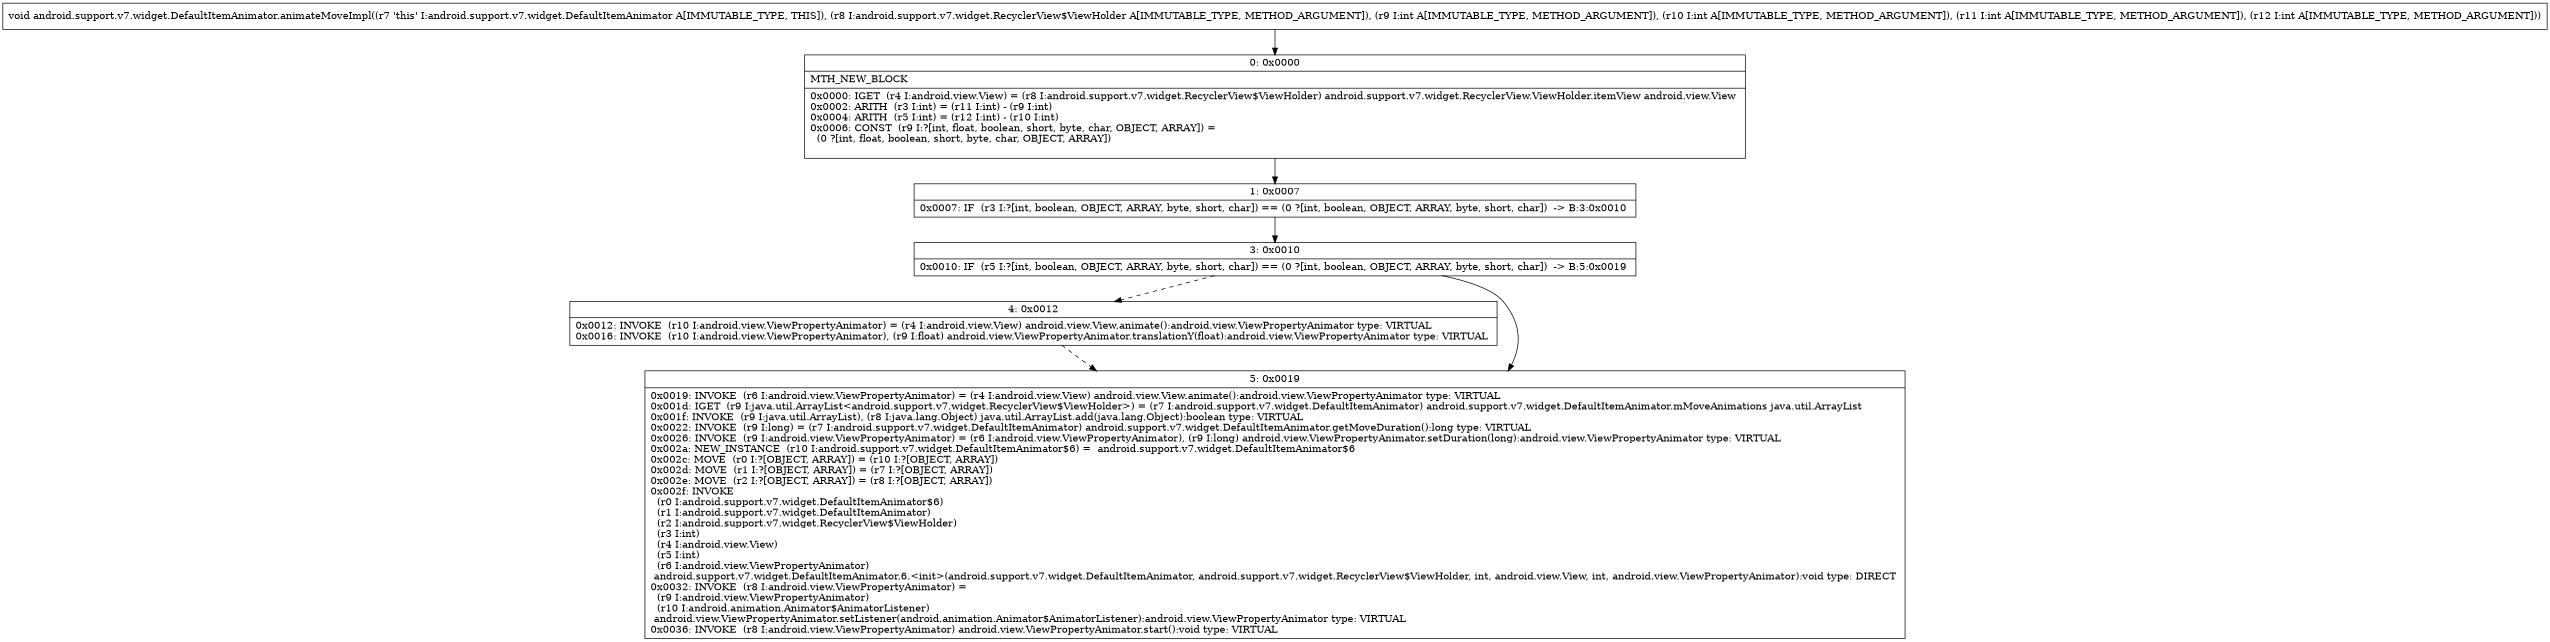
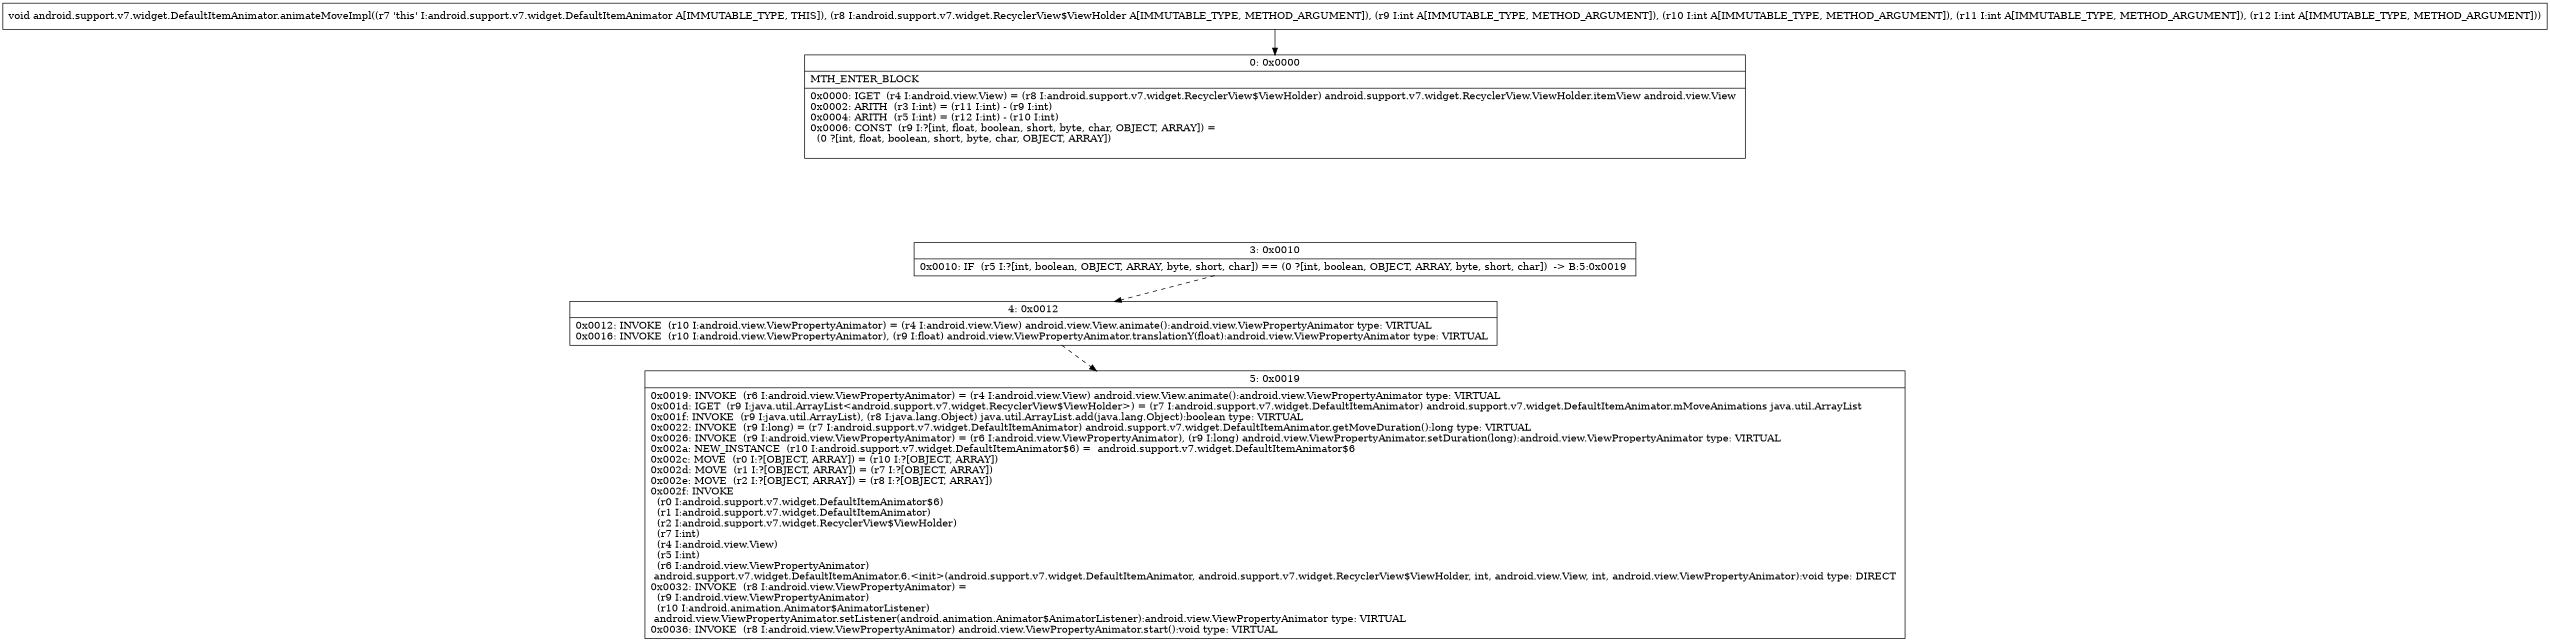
(859, 79) -> (865, 79)
(1275, 200) -> none
(1503, 302) -> none
(675, 534) -> (675, 534)
